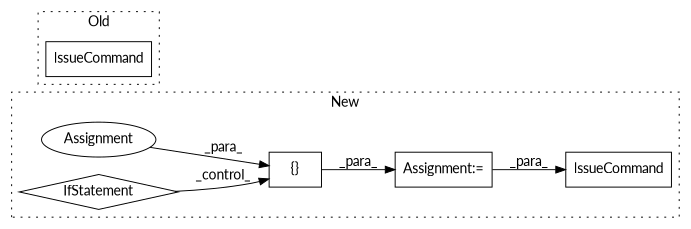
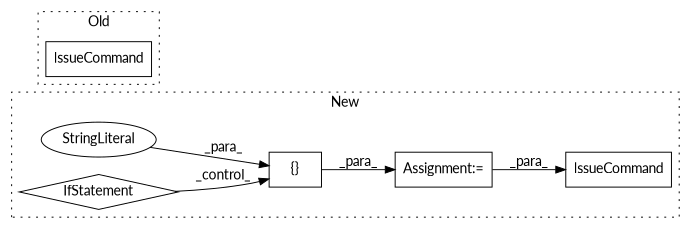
(99, 140) -> (99, 140)
